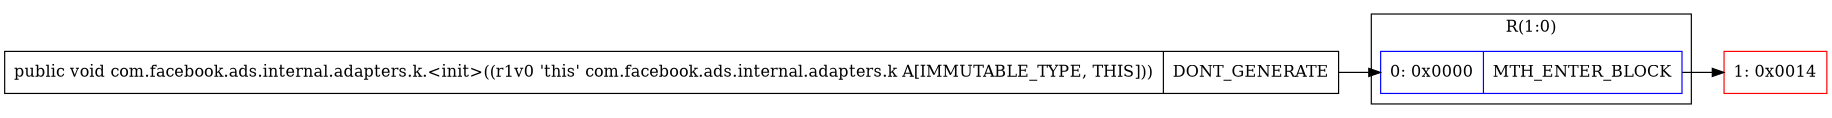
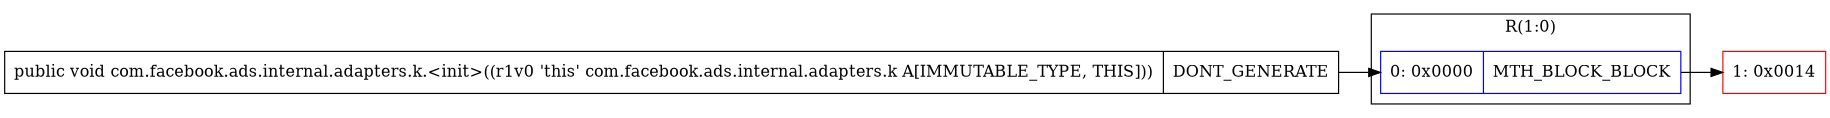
(1583, 72) -> (1582, 72)
